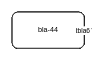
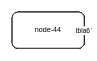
(48, 30) -> (48, 30)
